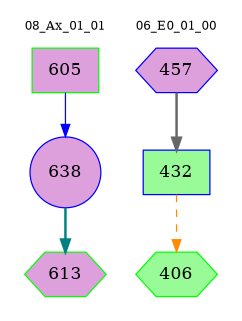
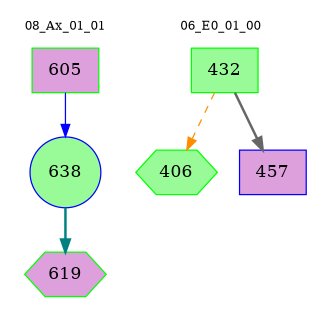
(177, 70) -> (273, 172)
(177, 115) -> (246, 116)
(65, 172) -> (65, 172)
(177, 172) -> (225, 70)
(65, 274) -> (65, 274)
